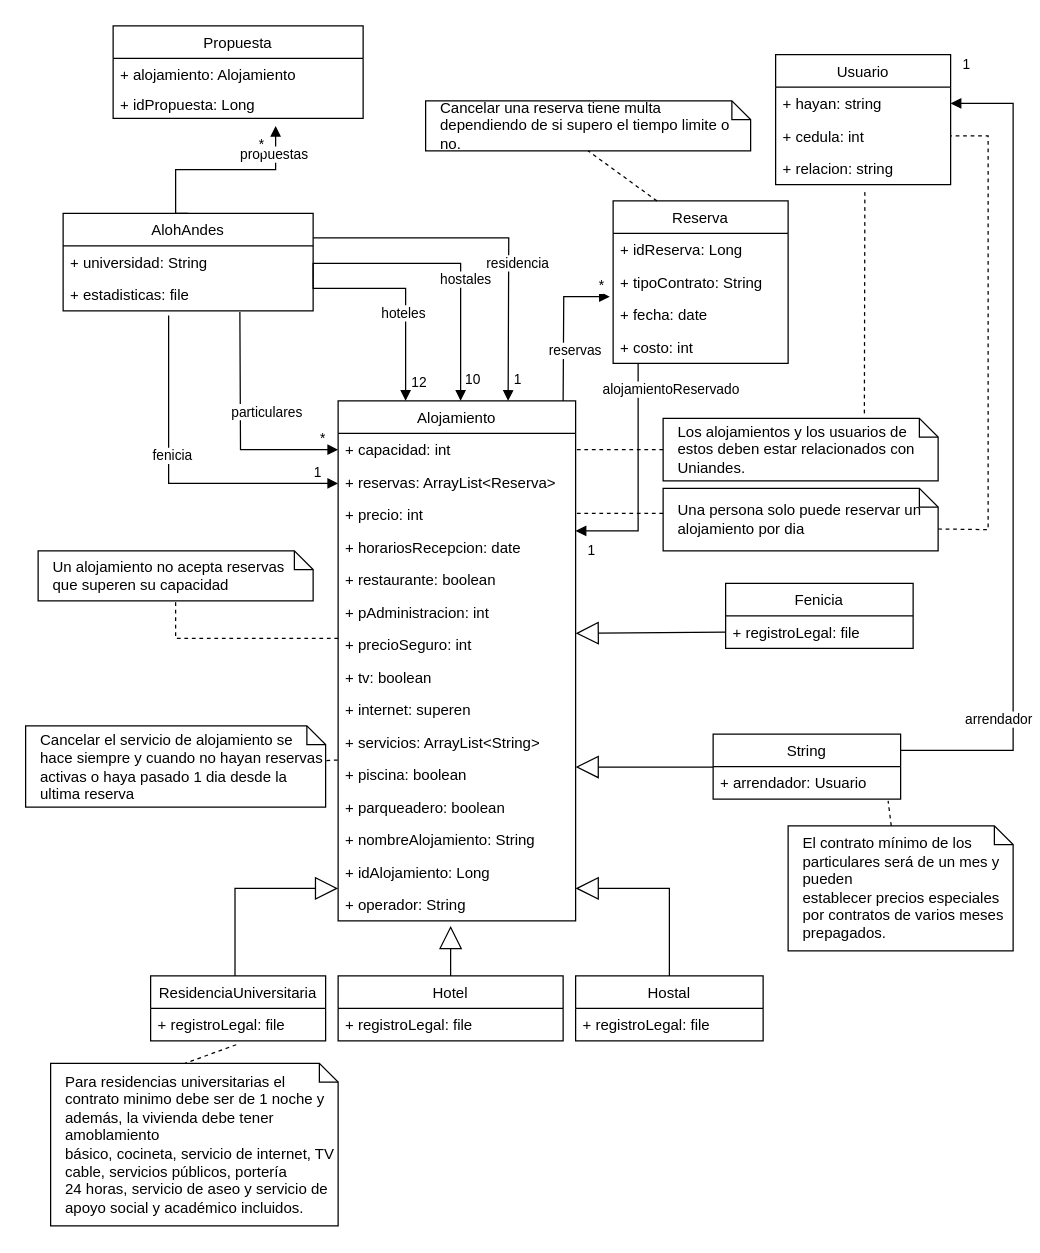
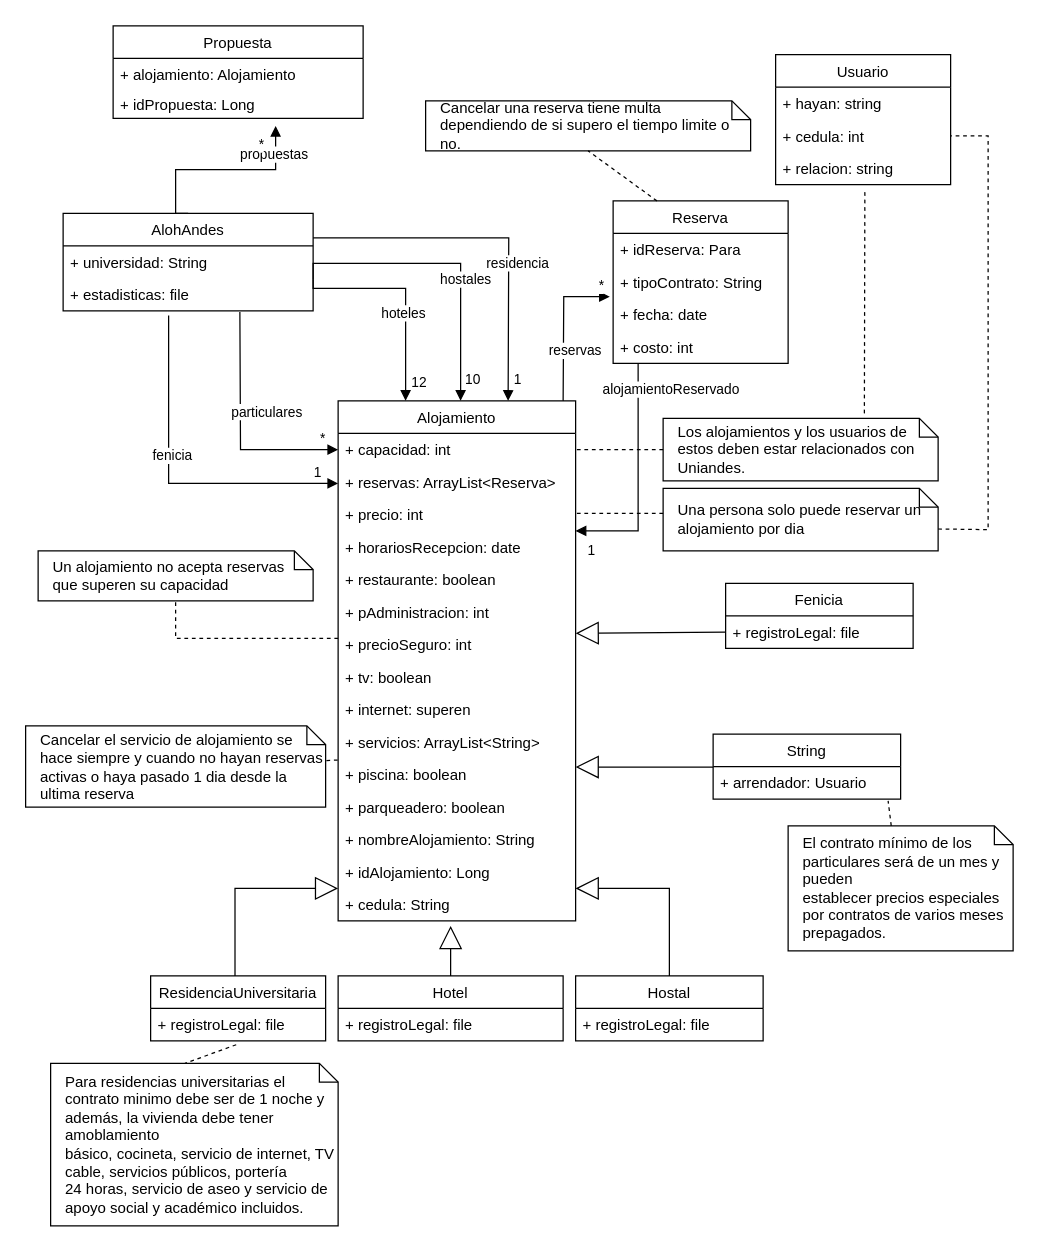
(684, 250) -> (684, 250)
(1013, 456) -> none
(413, 905) -> (402, 905)
